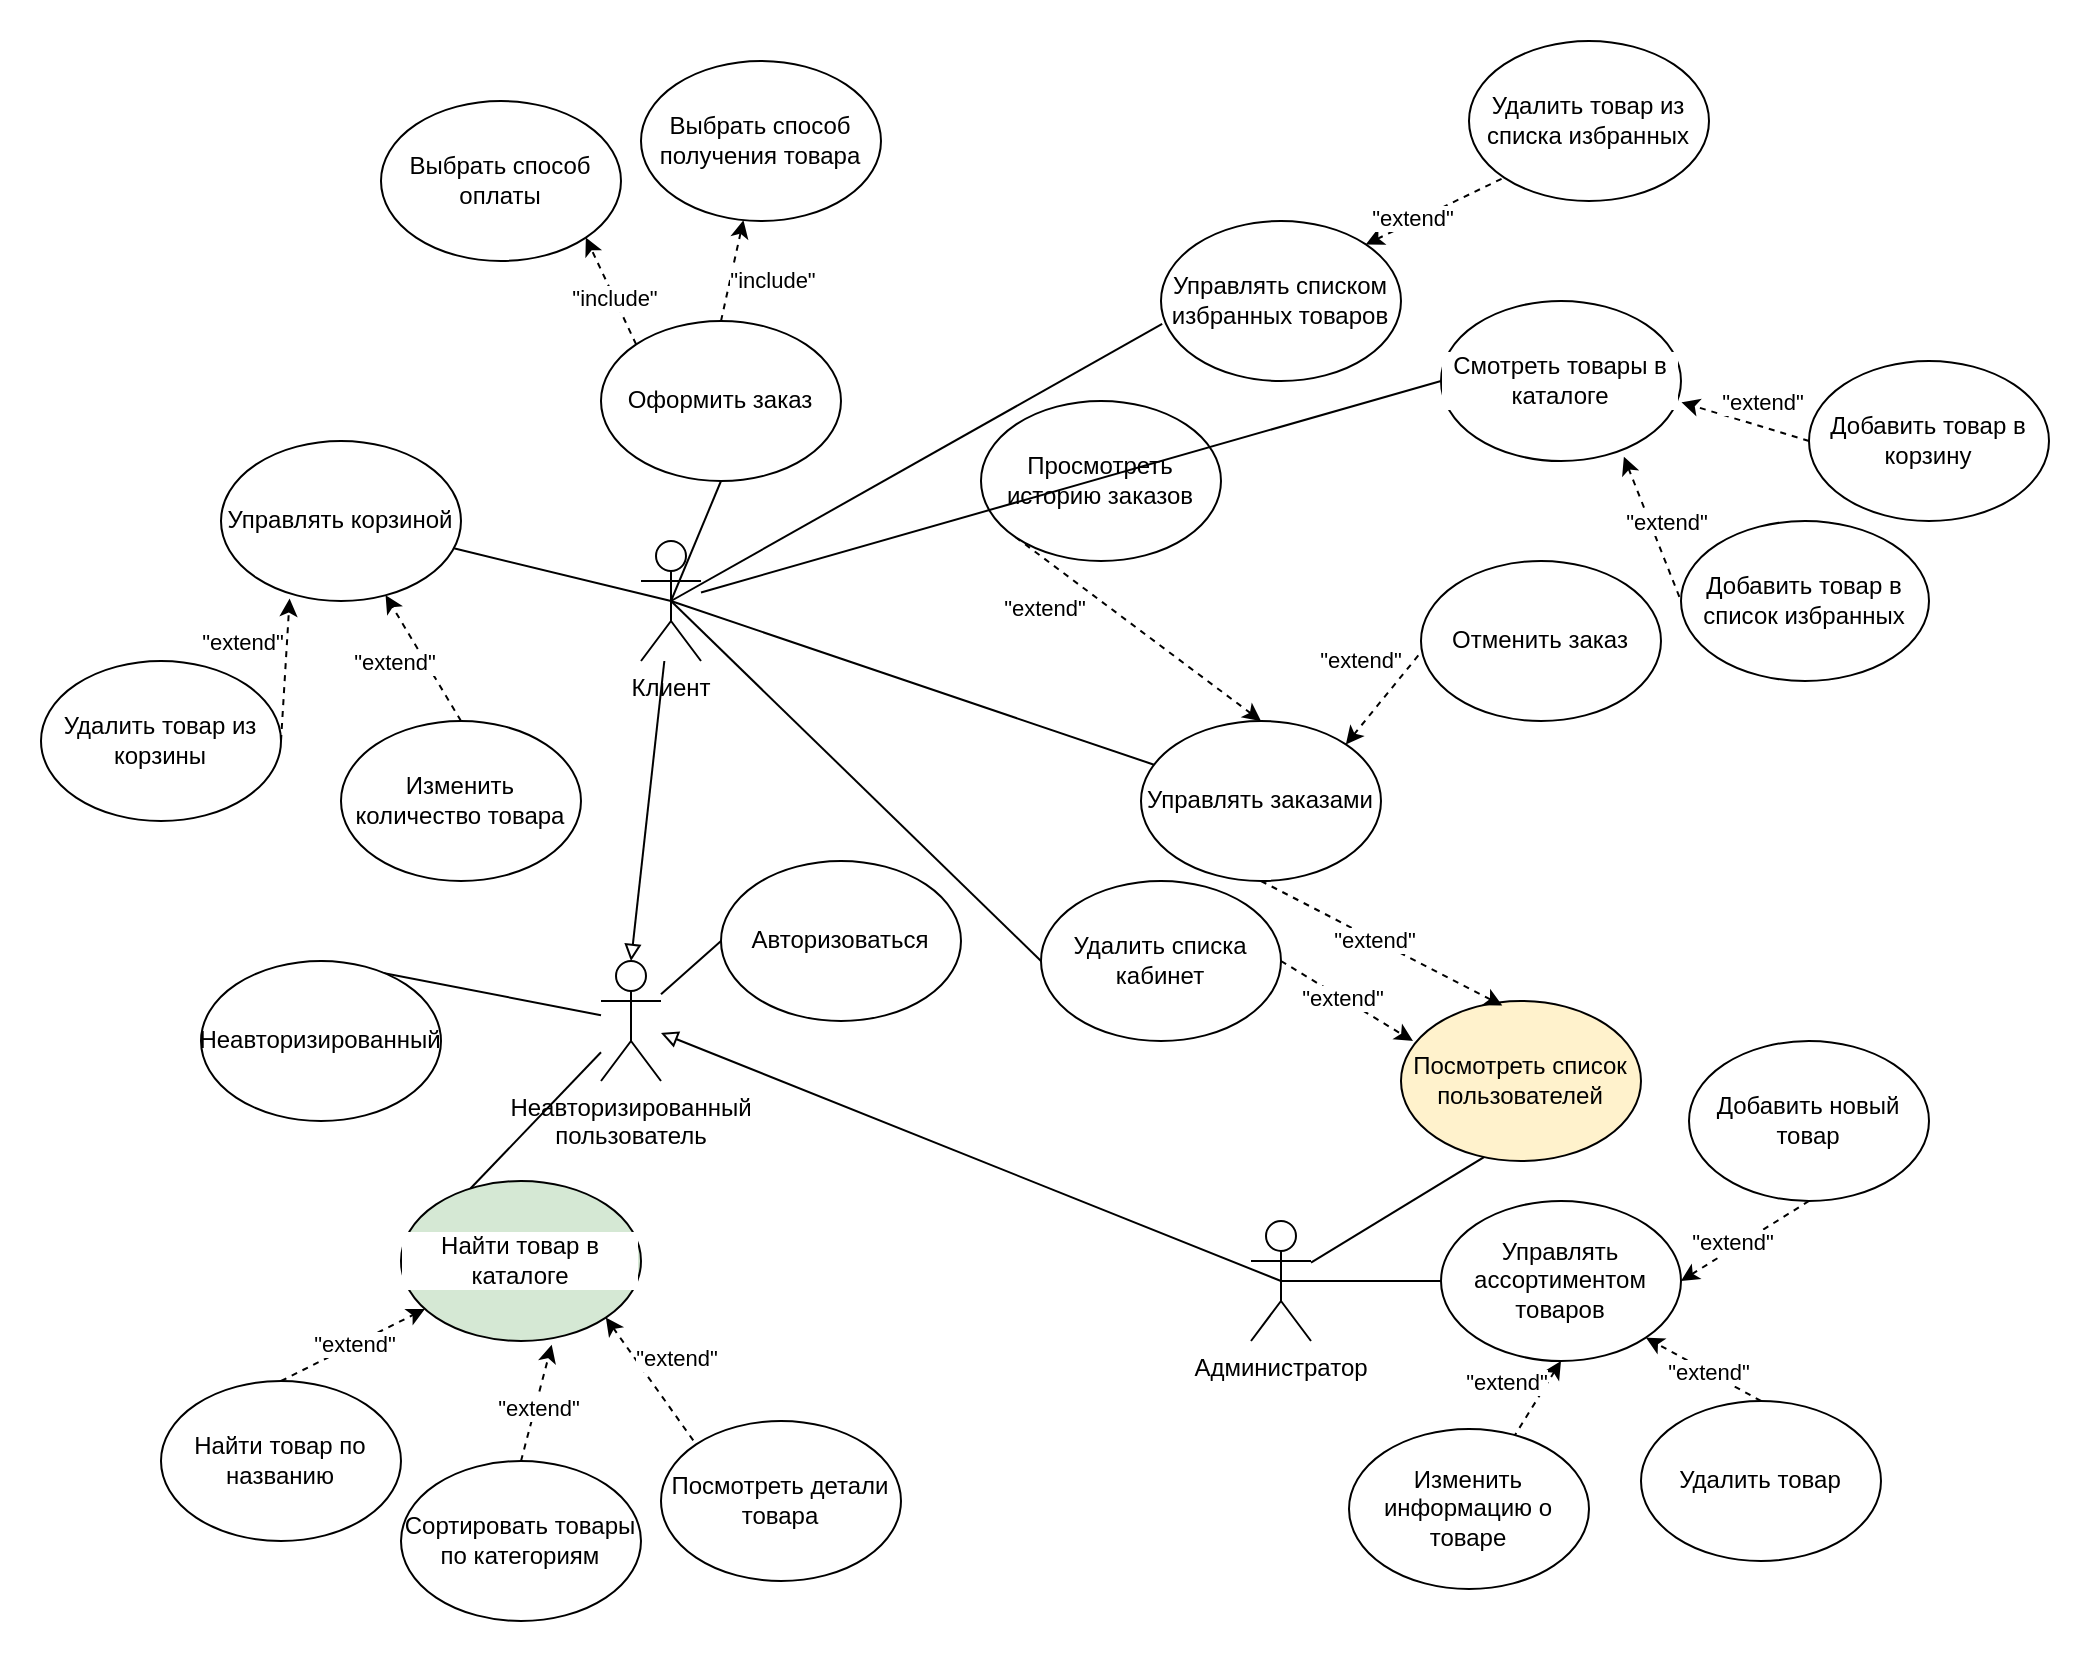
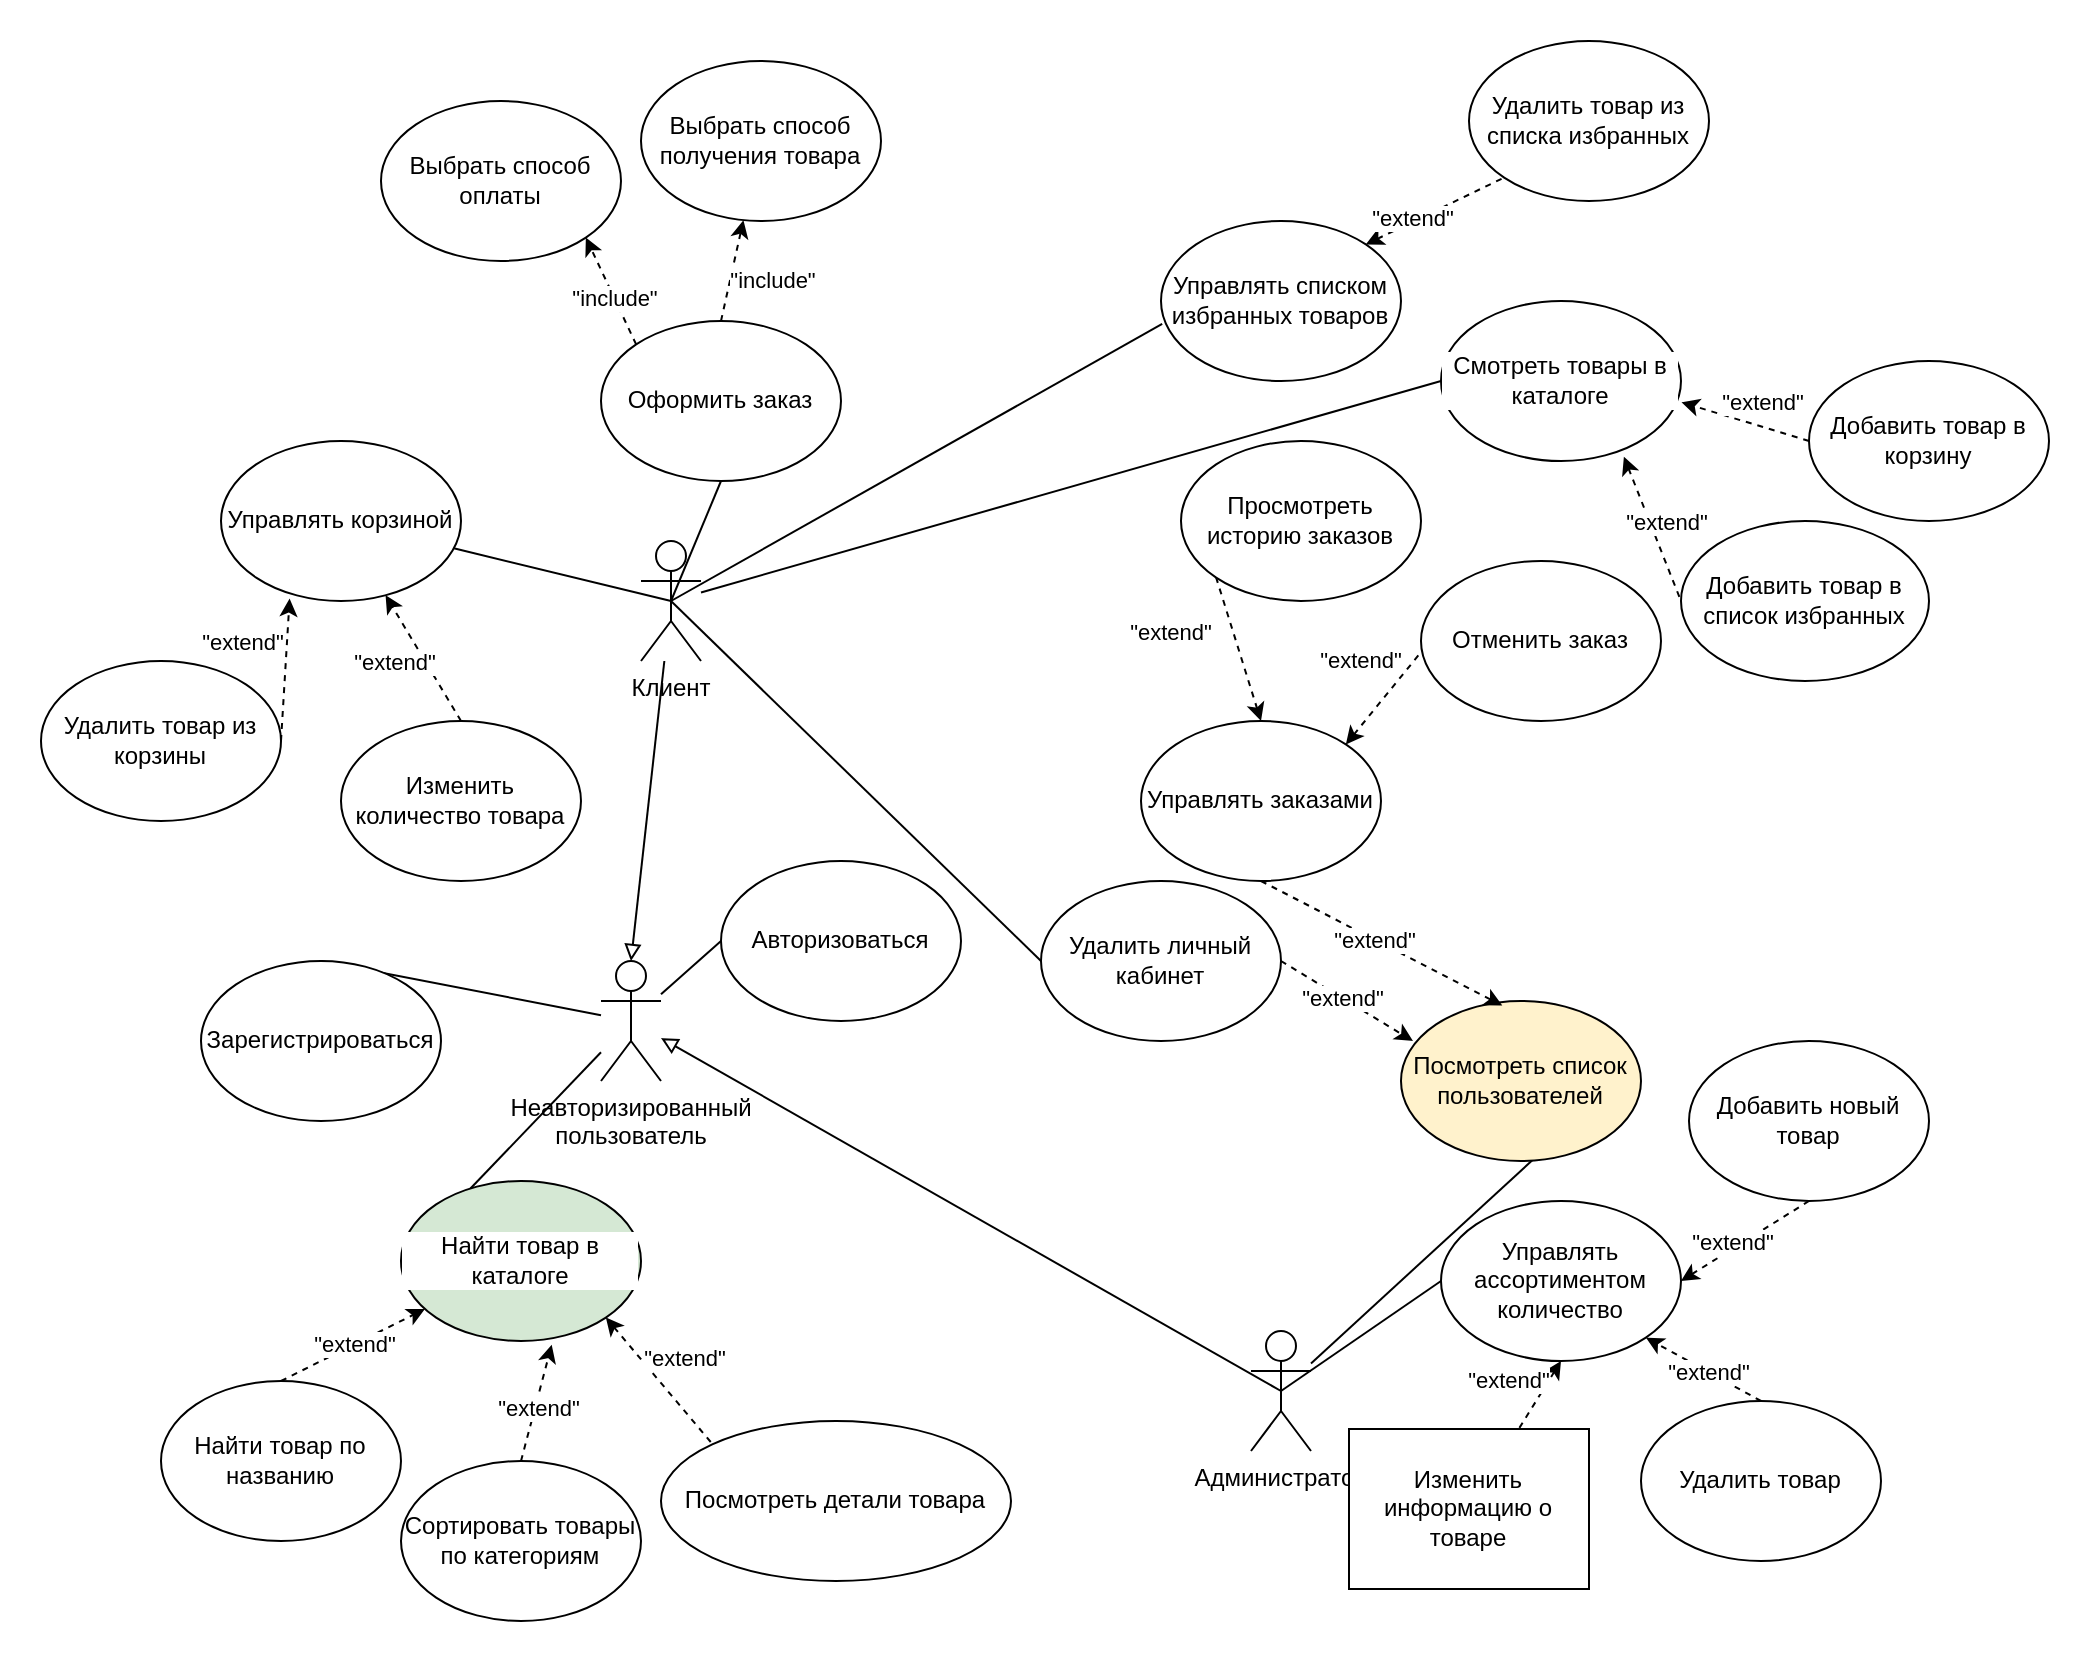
(1101, 481) -> (1301, 521)
(920, 685) -> none
(1161, 961) -> (1161, 961)
(321, 1041) -> (321, 1041)
(1281, 1281) -> (1281, 1391)
(1561, 1281) -> (1561, 1281)
(781, 1501) -> (836, 1501)
(1469, 1509) -> (1469, 1509)
